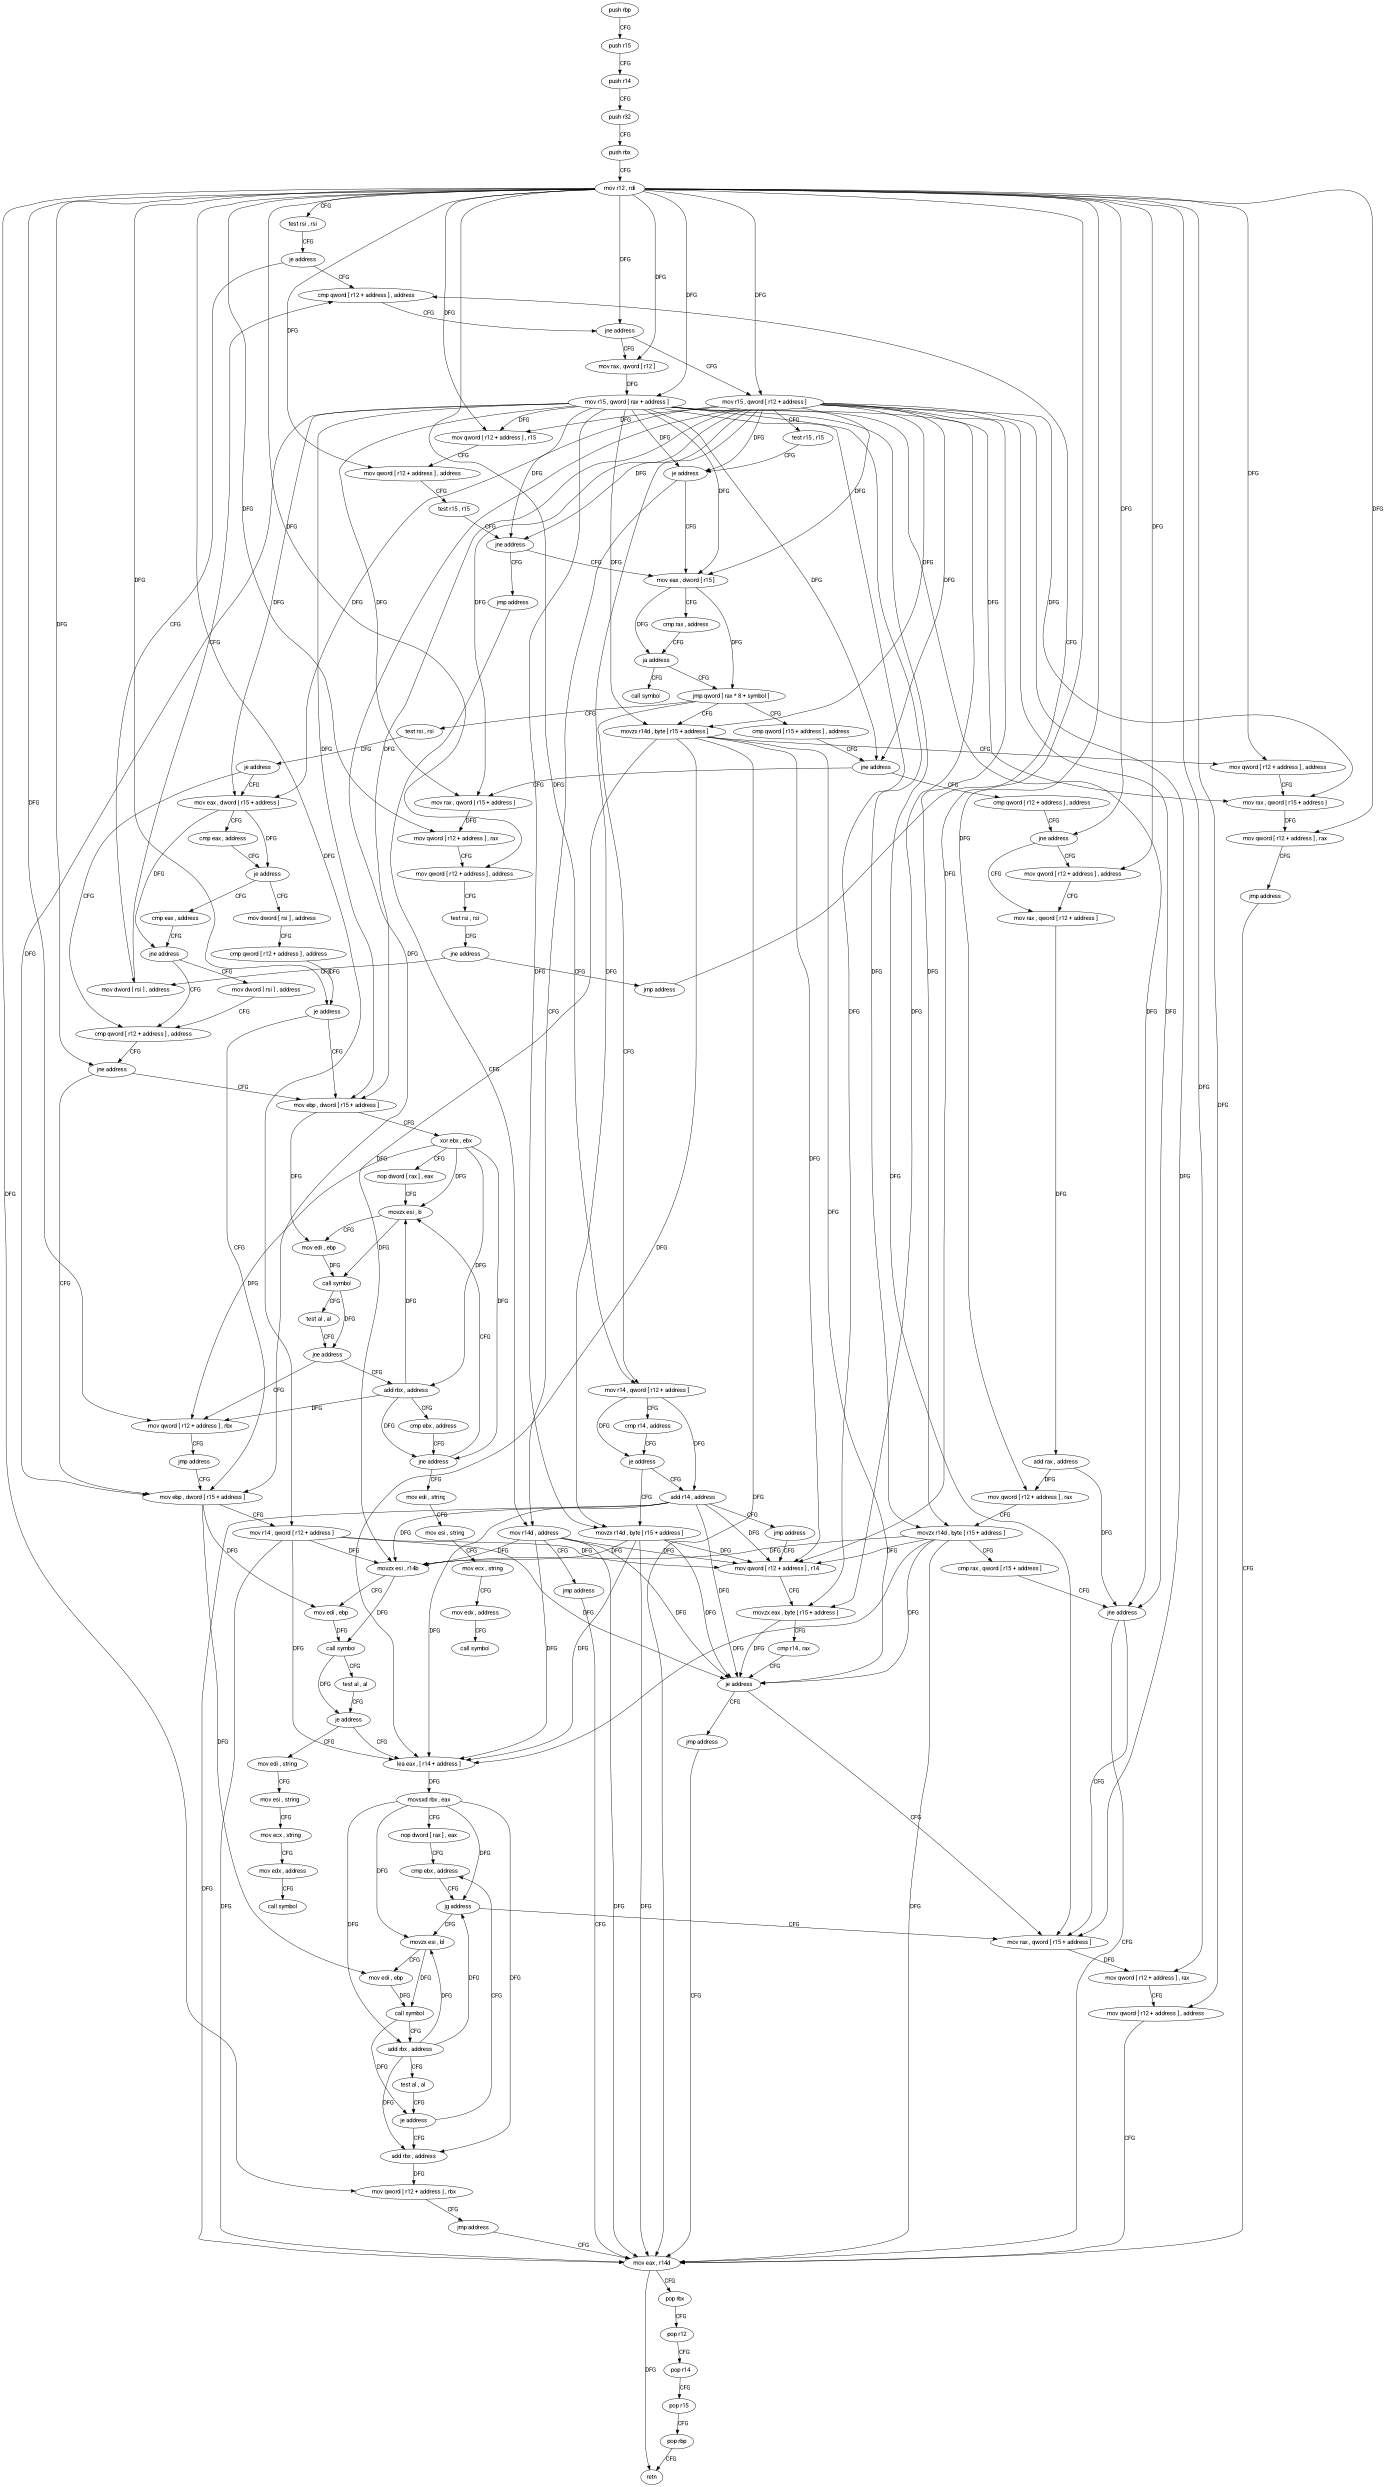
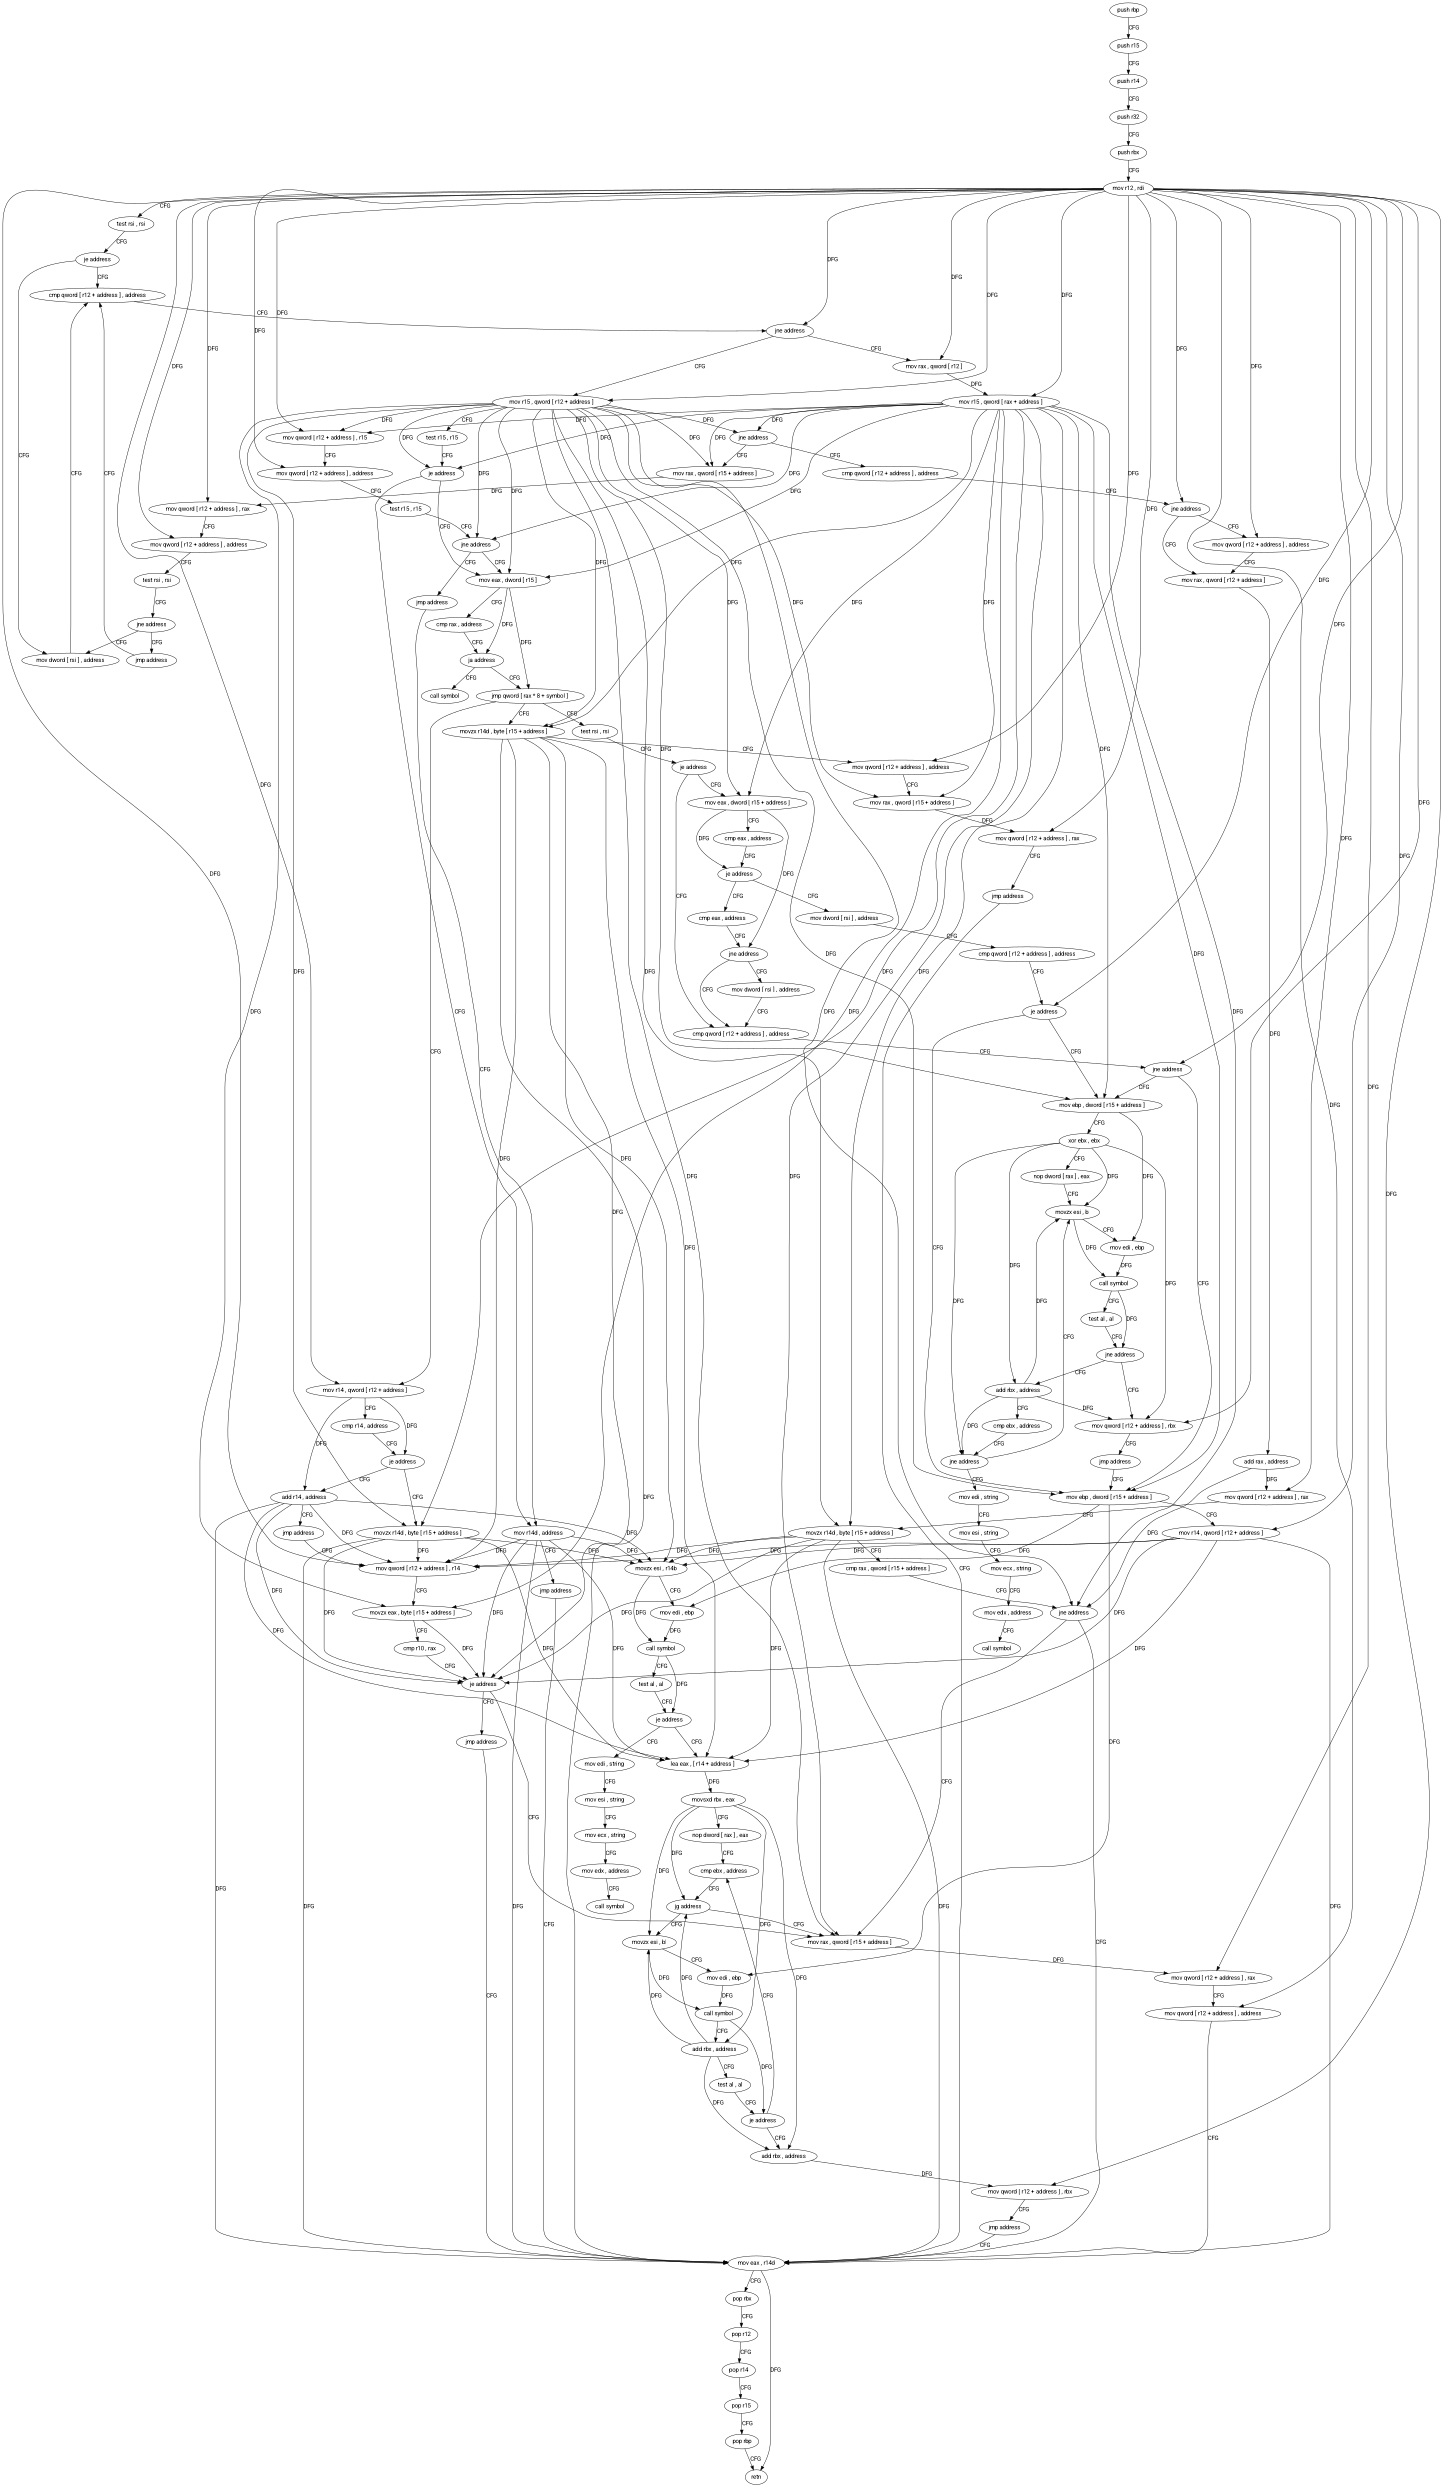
(801, 732) -> none
(794, 1649) -> (420, 1649)
